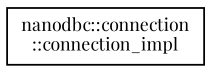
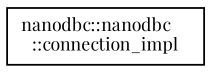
(106, 36) -> (106, 36)
